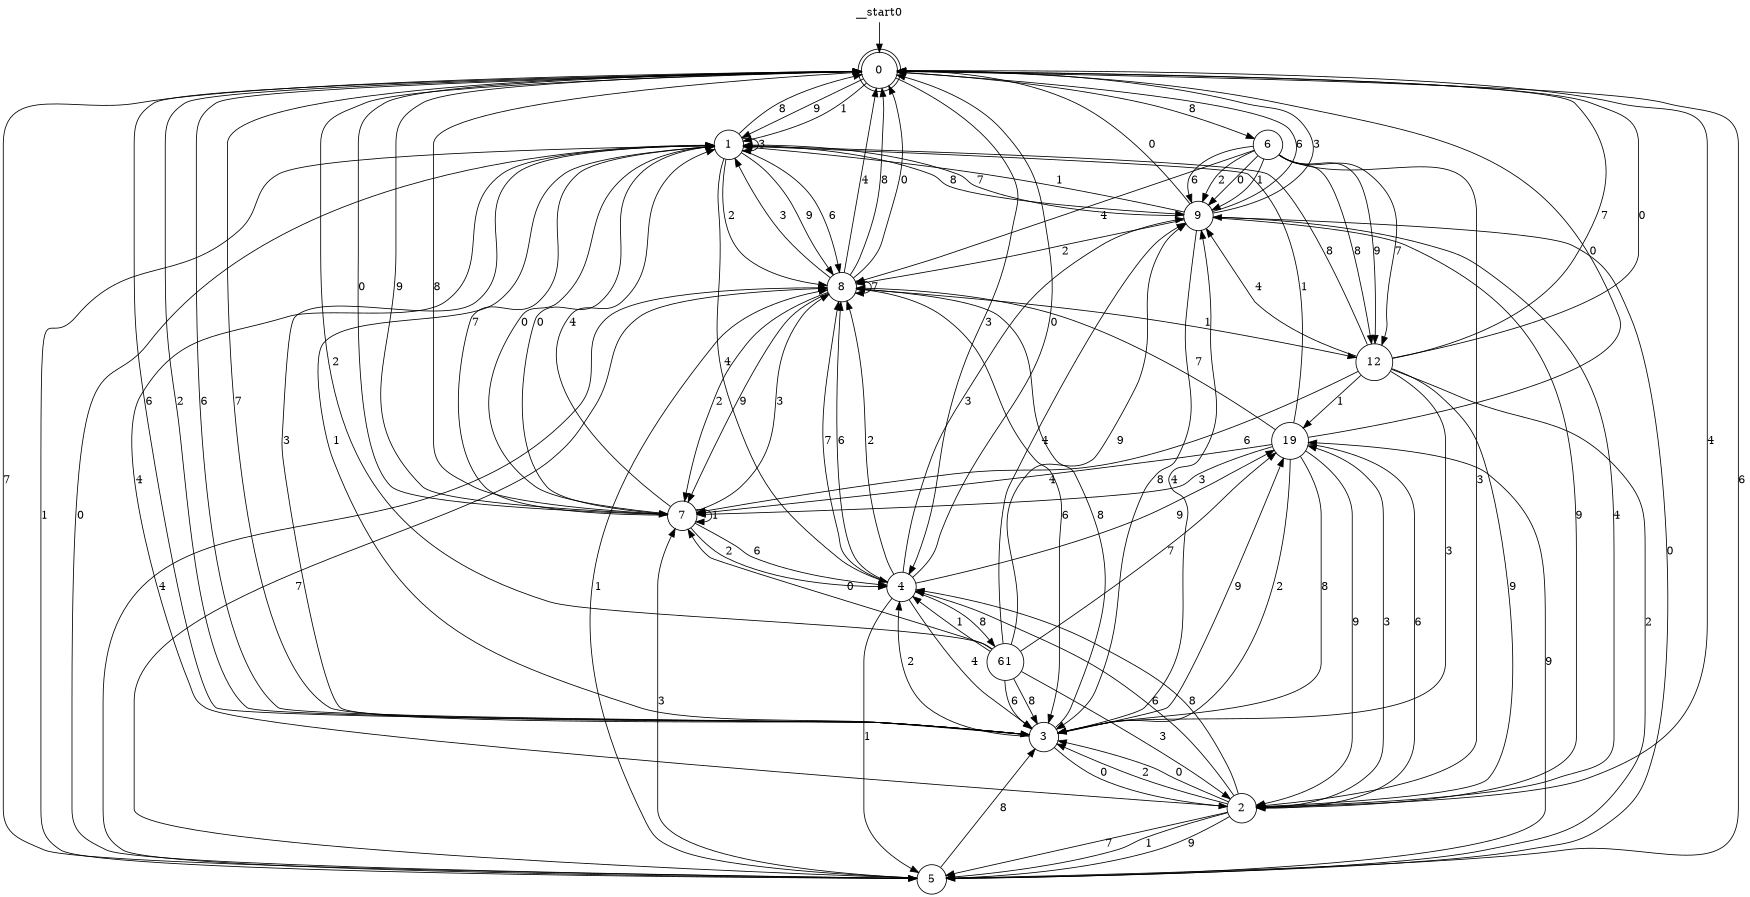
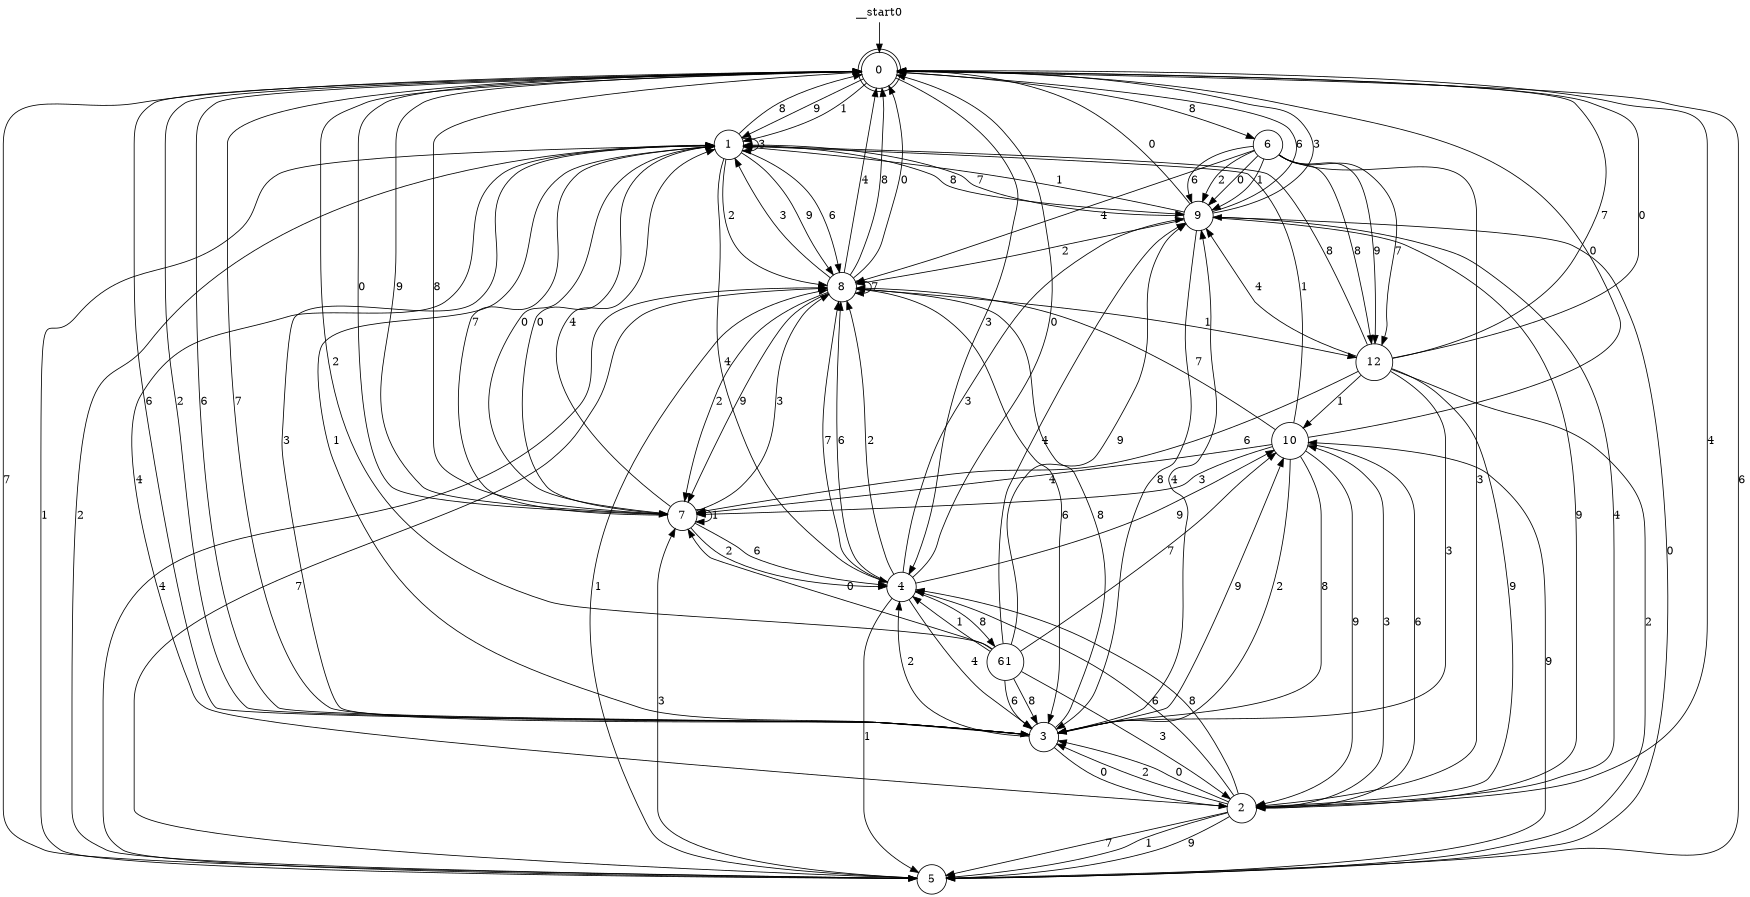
(1290, 441) -> (1290, 441)
(81, 516) -> (81, 516)
(985, 811) -> none
